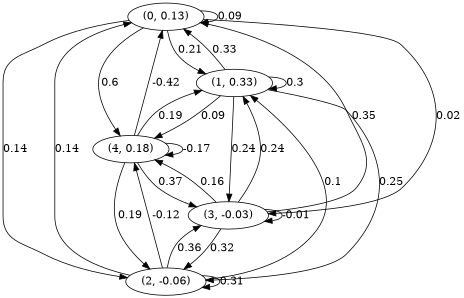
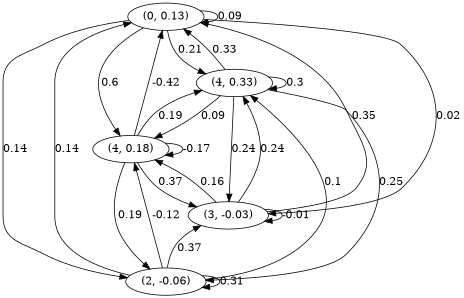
(234, 83) -> (234, 83)
(207, 248) -> none
(190, 249) -> (190, 249)
